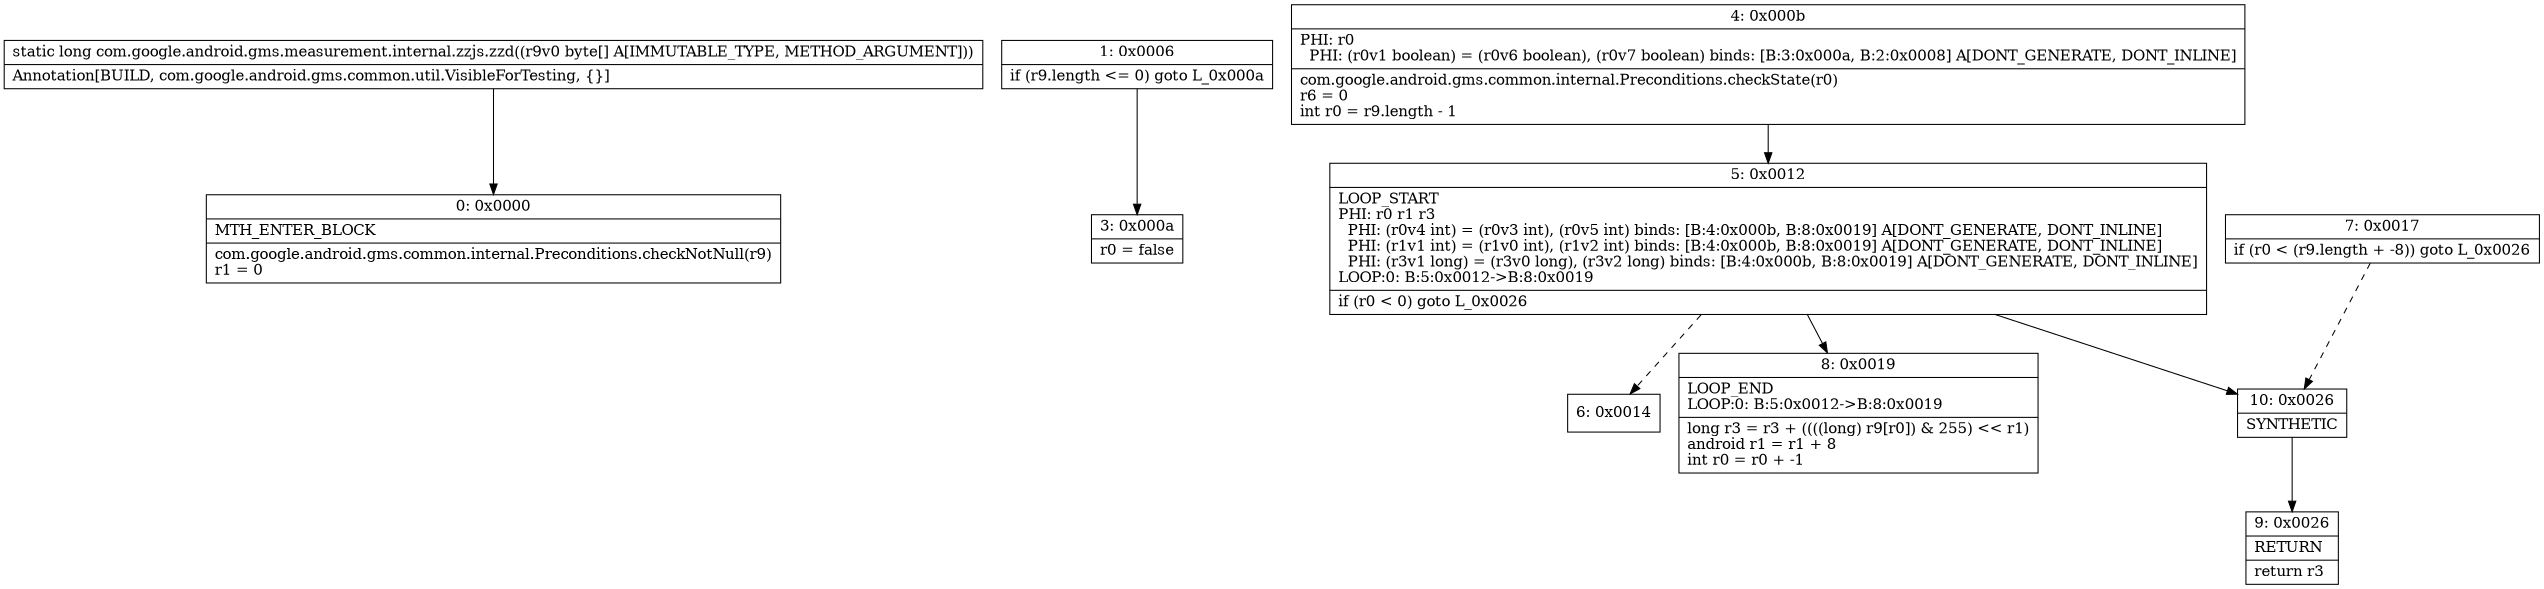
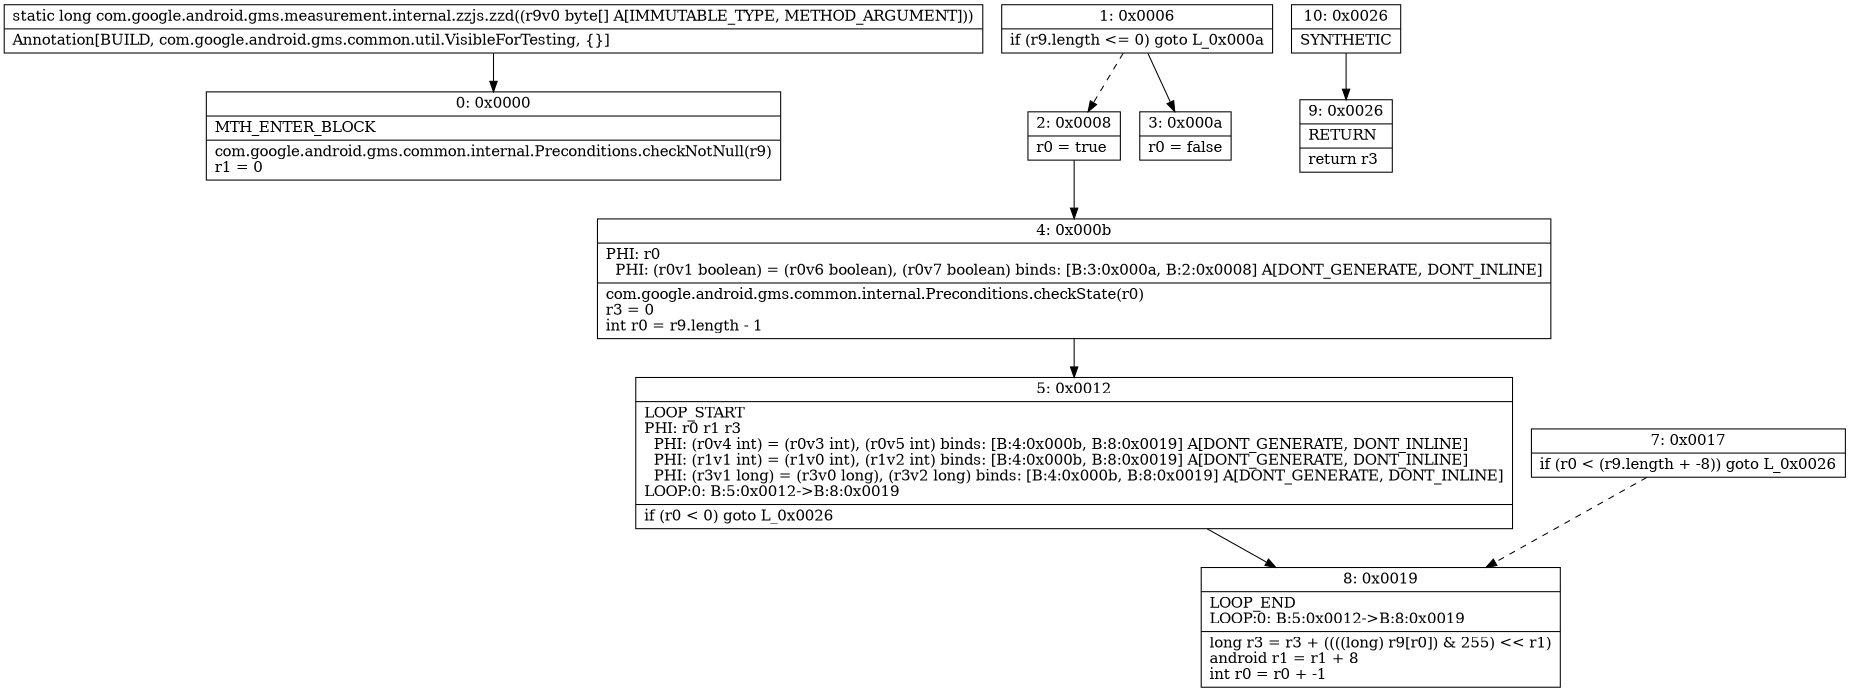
(1324, 96) -> (630, 310)
none -> (1074, 136)
(2340, 321) -> (1571, 520)
(2111, 353) -> none
(1614, 413) -> none
